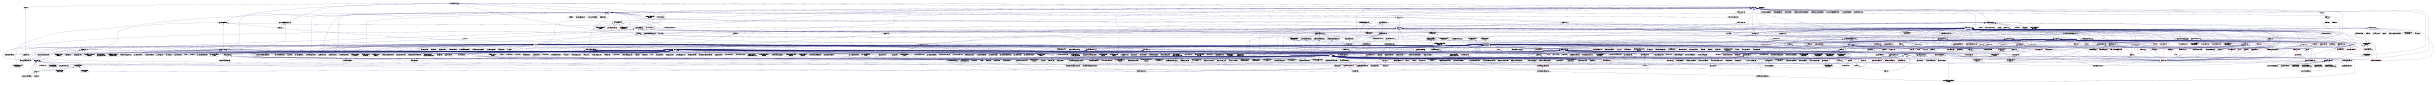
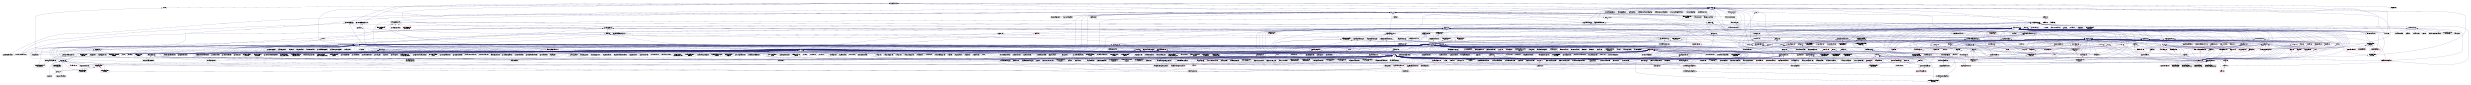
none -> (1708, 17)
(1971, 44) -> (2202, 44)
none -> (644, 55)
none -> (976, 55)
(1679, 55) -> none
(1777, 55) -> none
